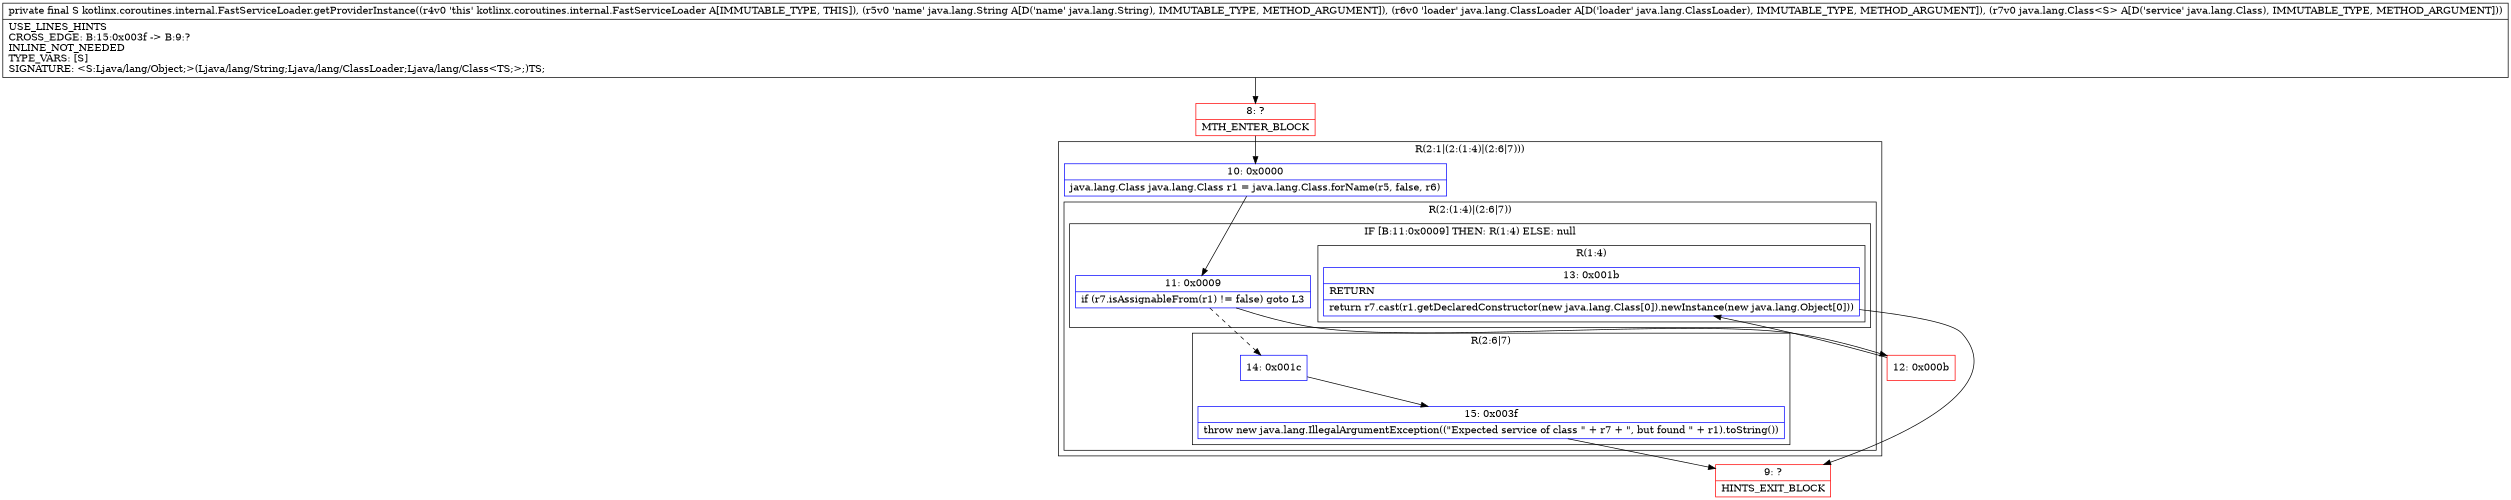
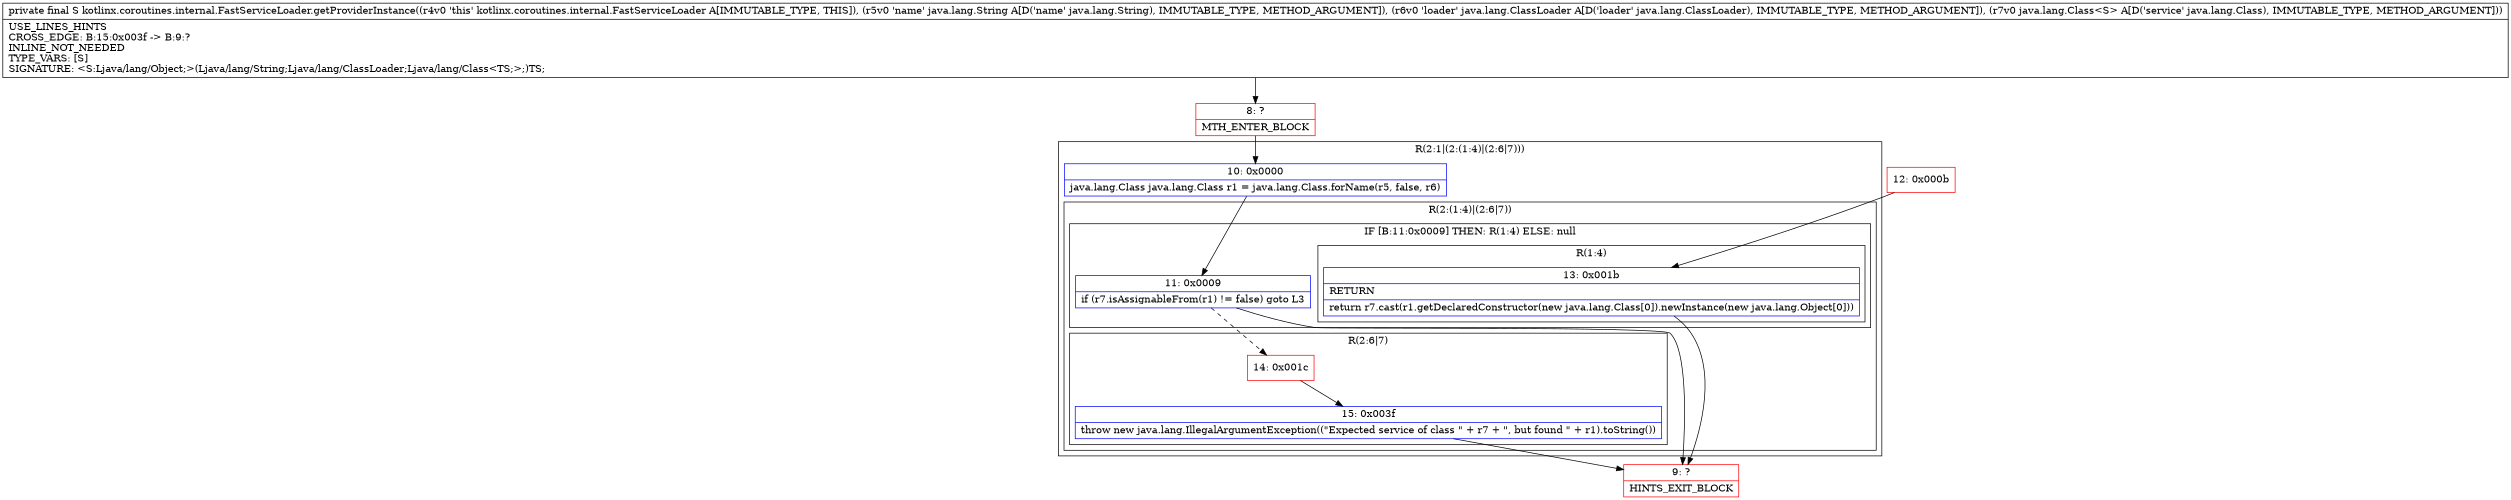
(1558, 331) -> (1516, 329)
(1274, 368) -> (1281, 368)
